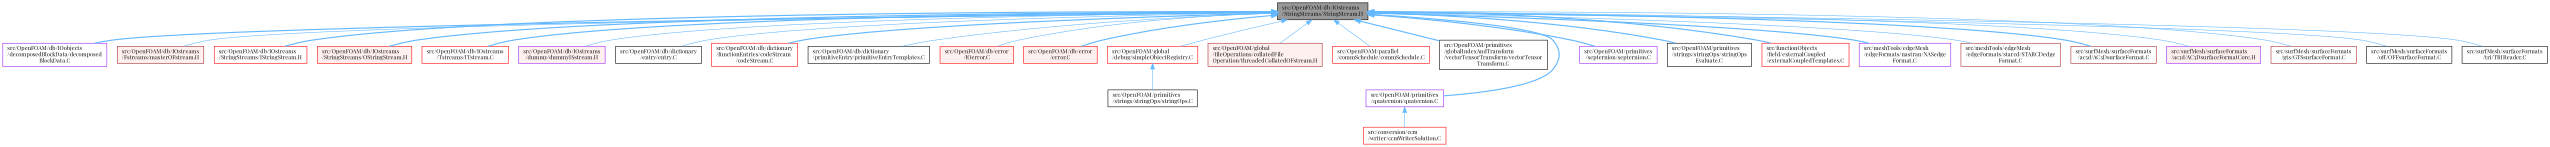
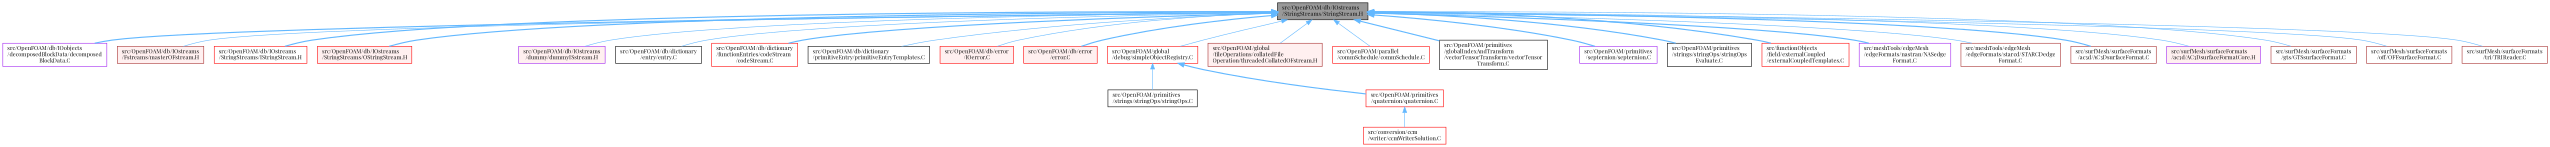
(1557, 46) -> (1274, 82)
(465, 55) -> none
(2409, 55) -> (2409, 55)
(2505, 55) -> (2505, 55)
(1405, 98) -> (1405, 98)
